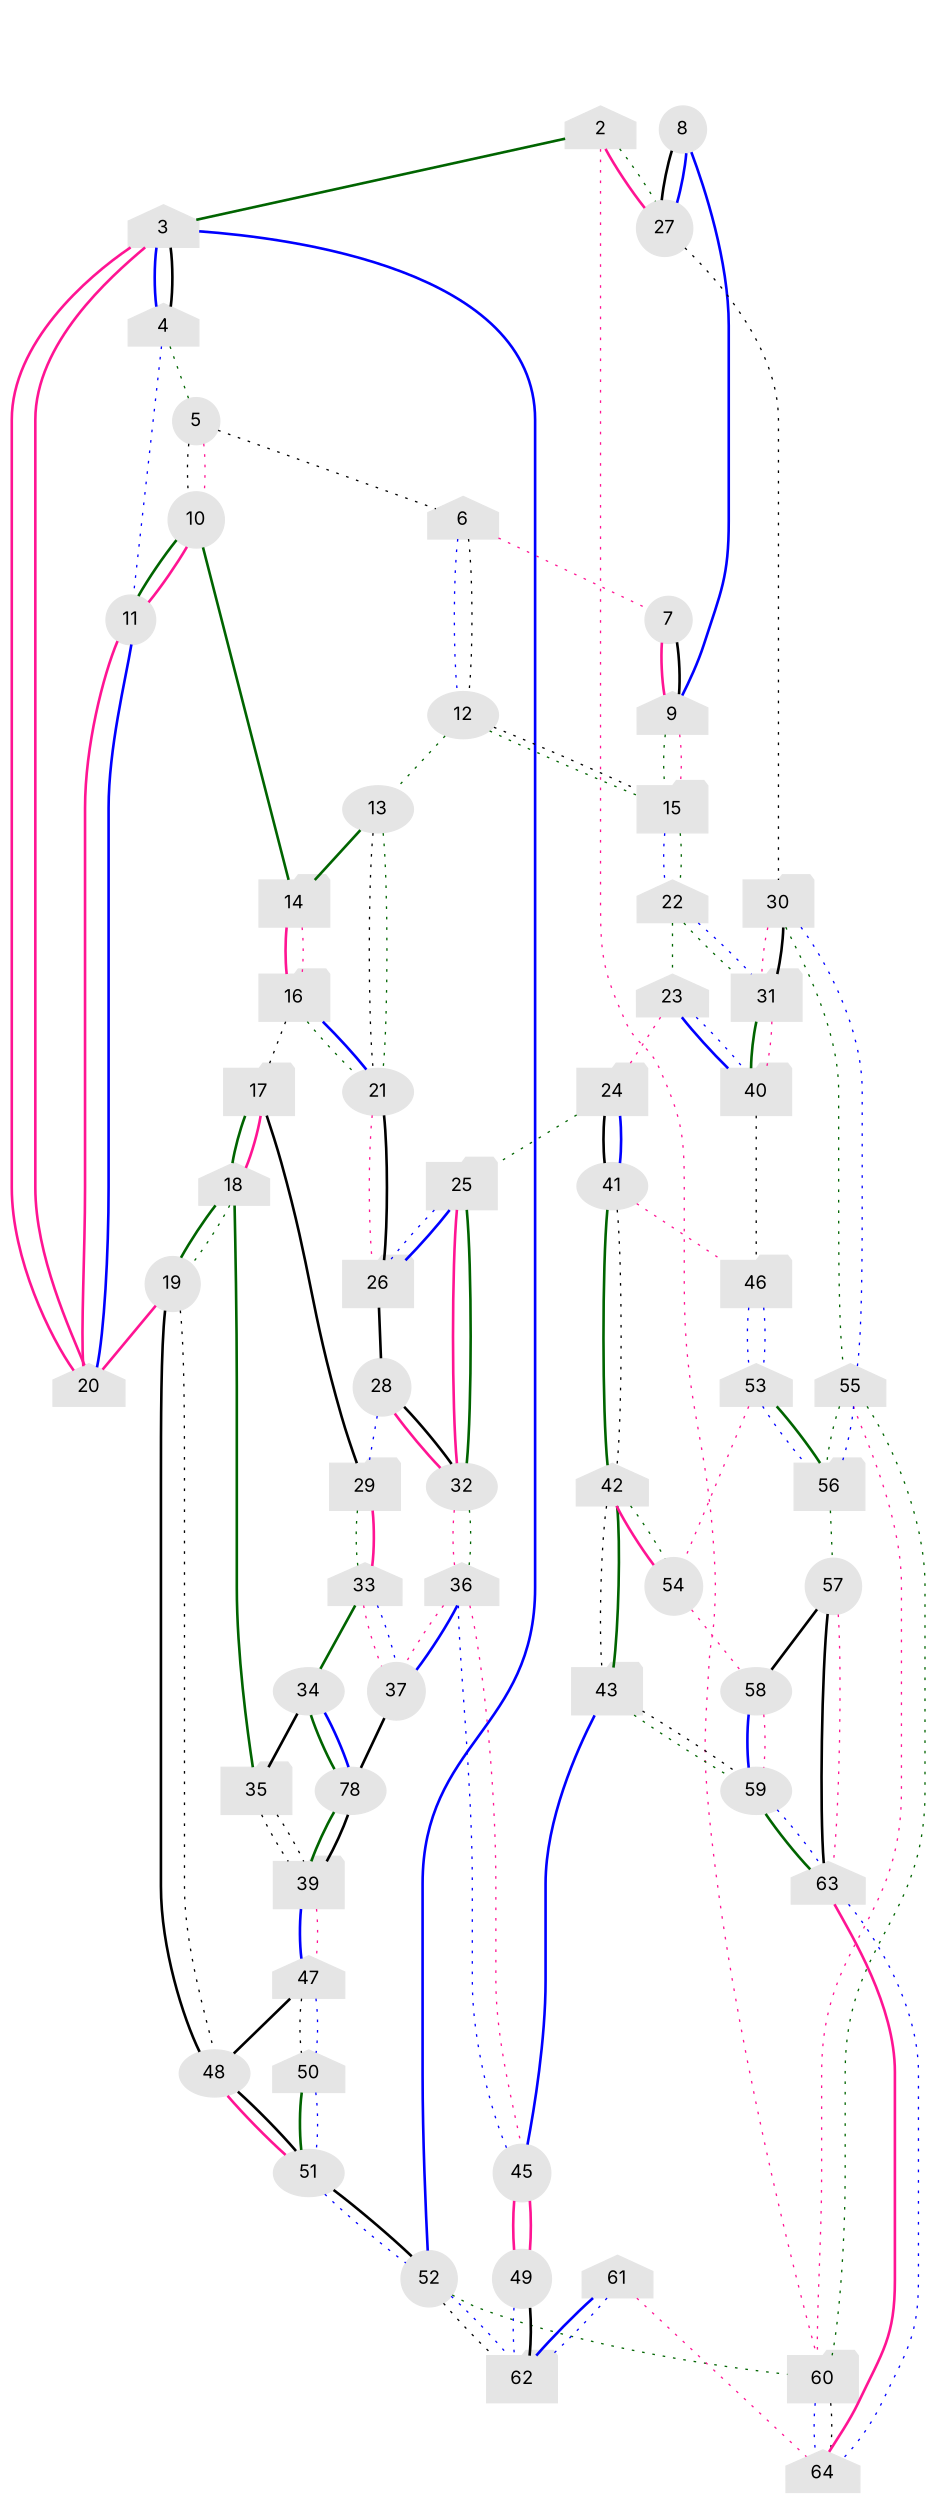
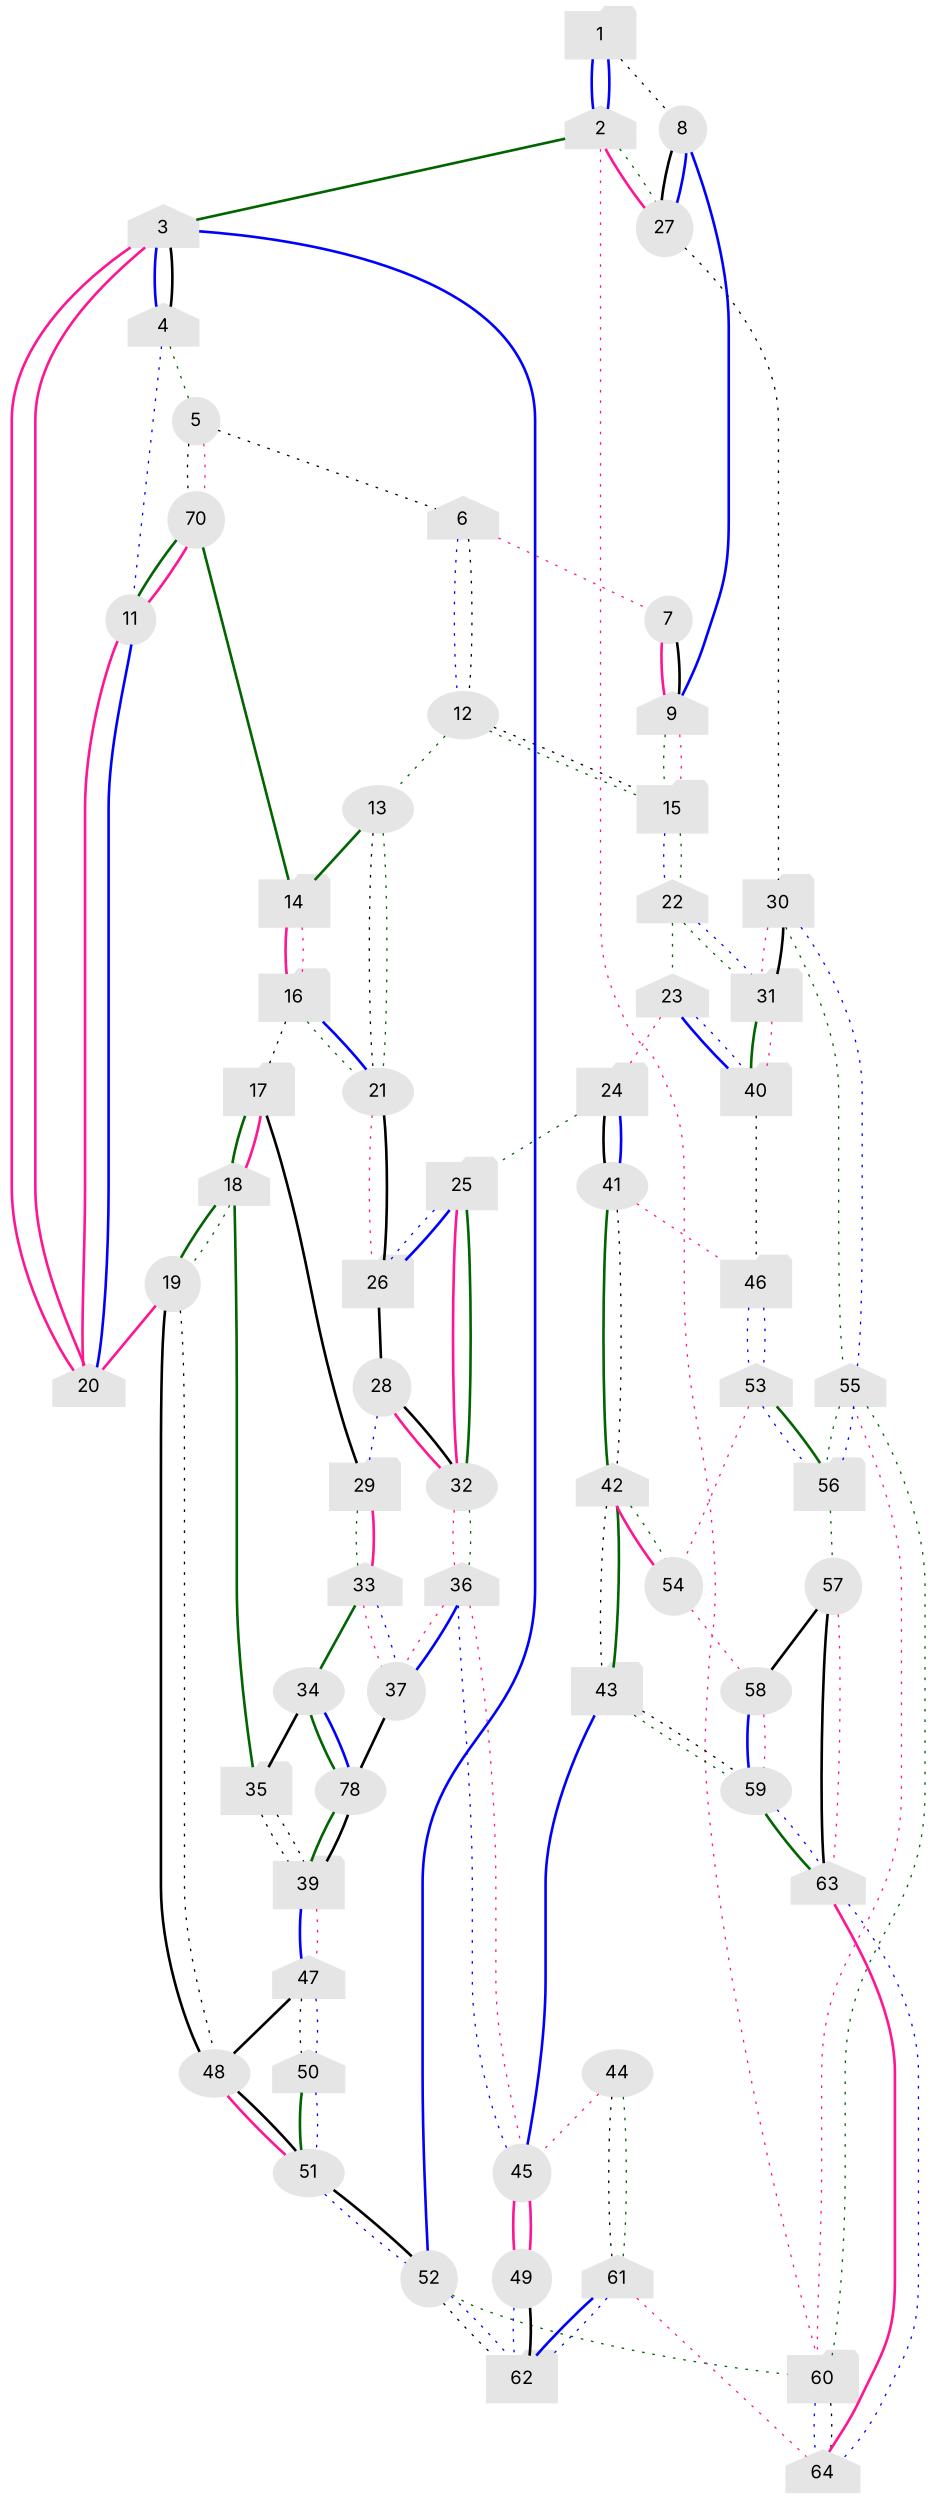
none -> (601, 35)
(196, 520) -> (196, 520)
none -> (618, 2073)
